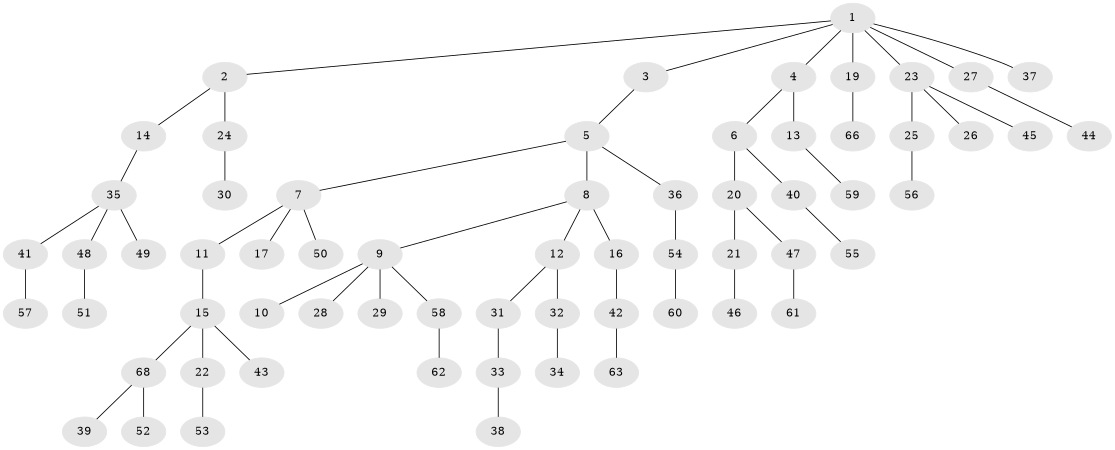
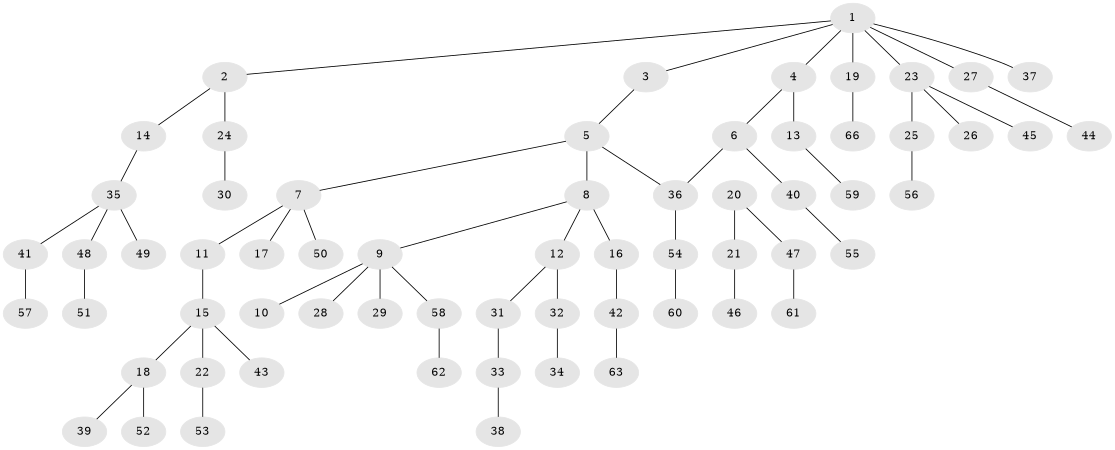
(735, 166) -> (705, 166)
(144, 373) -> (144, 373)
